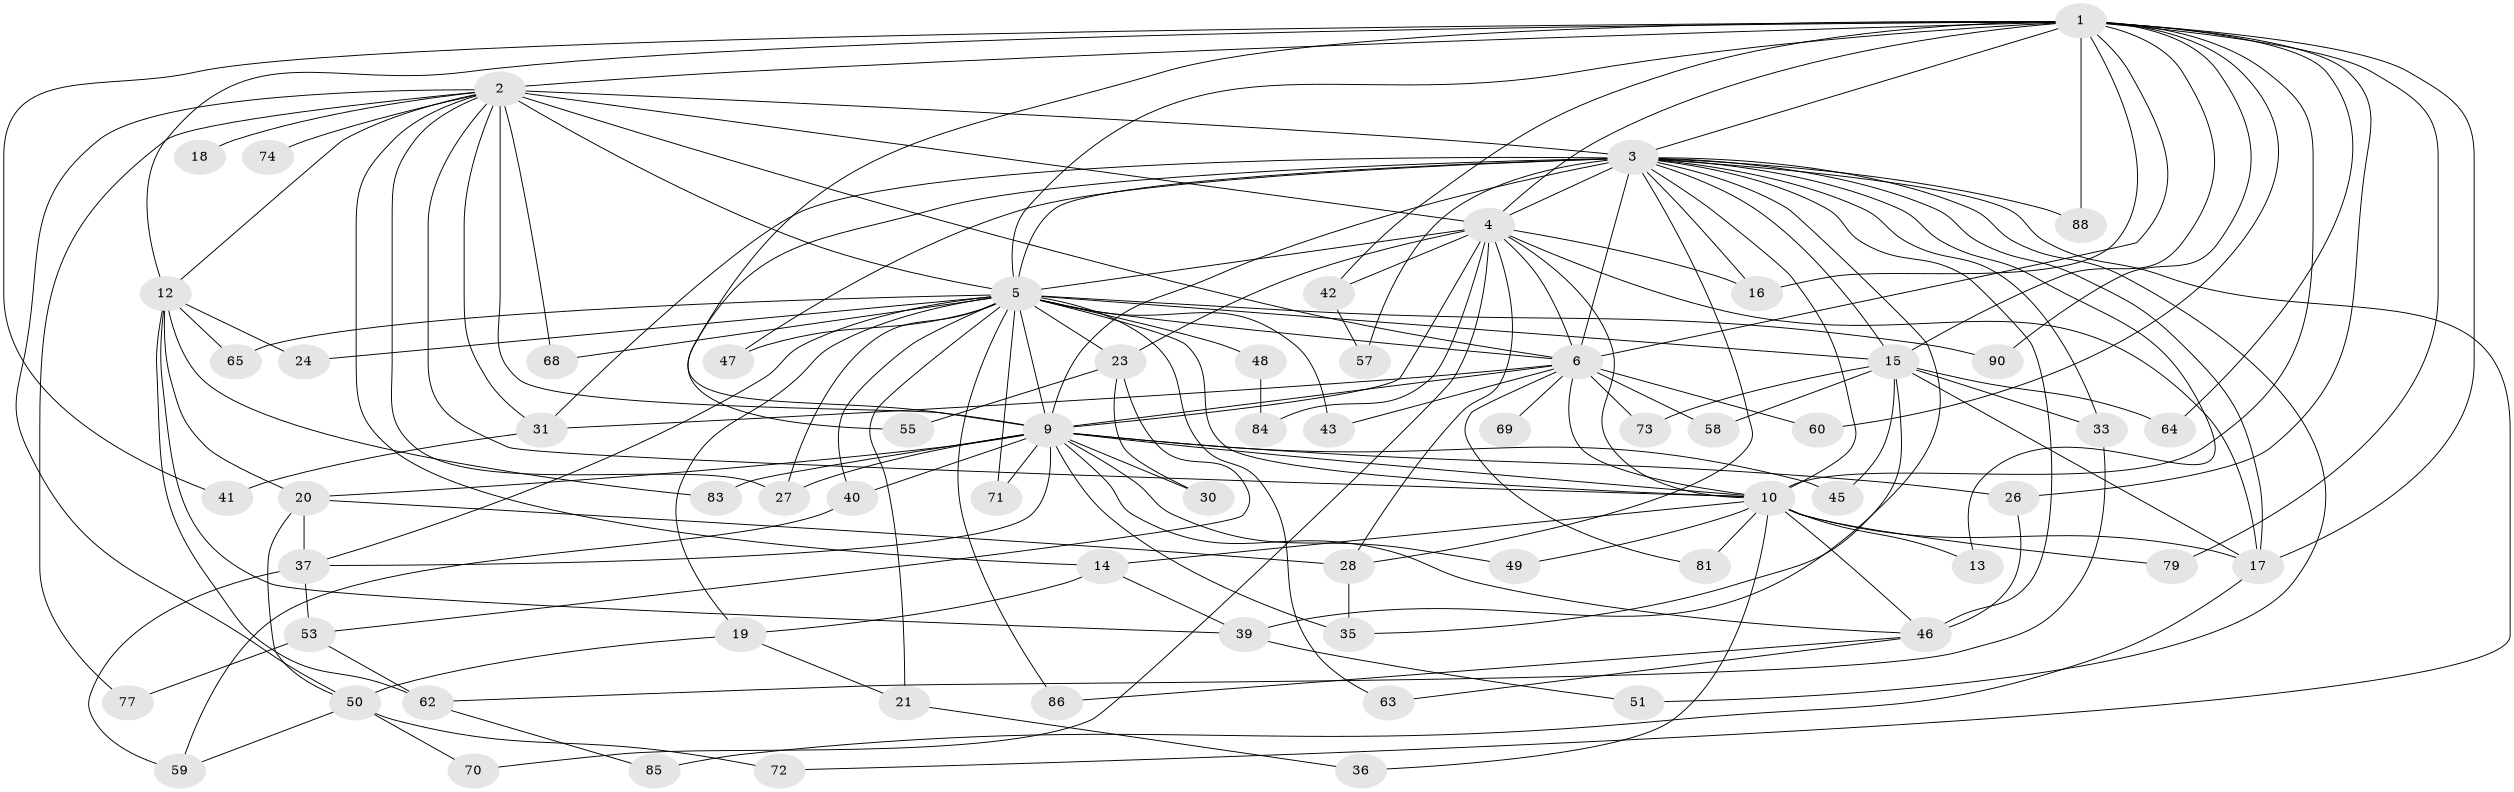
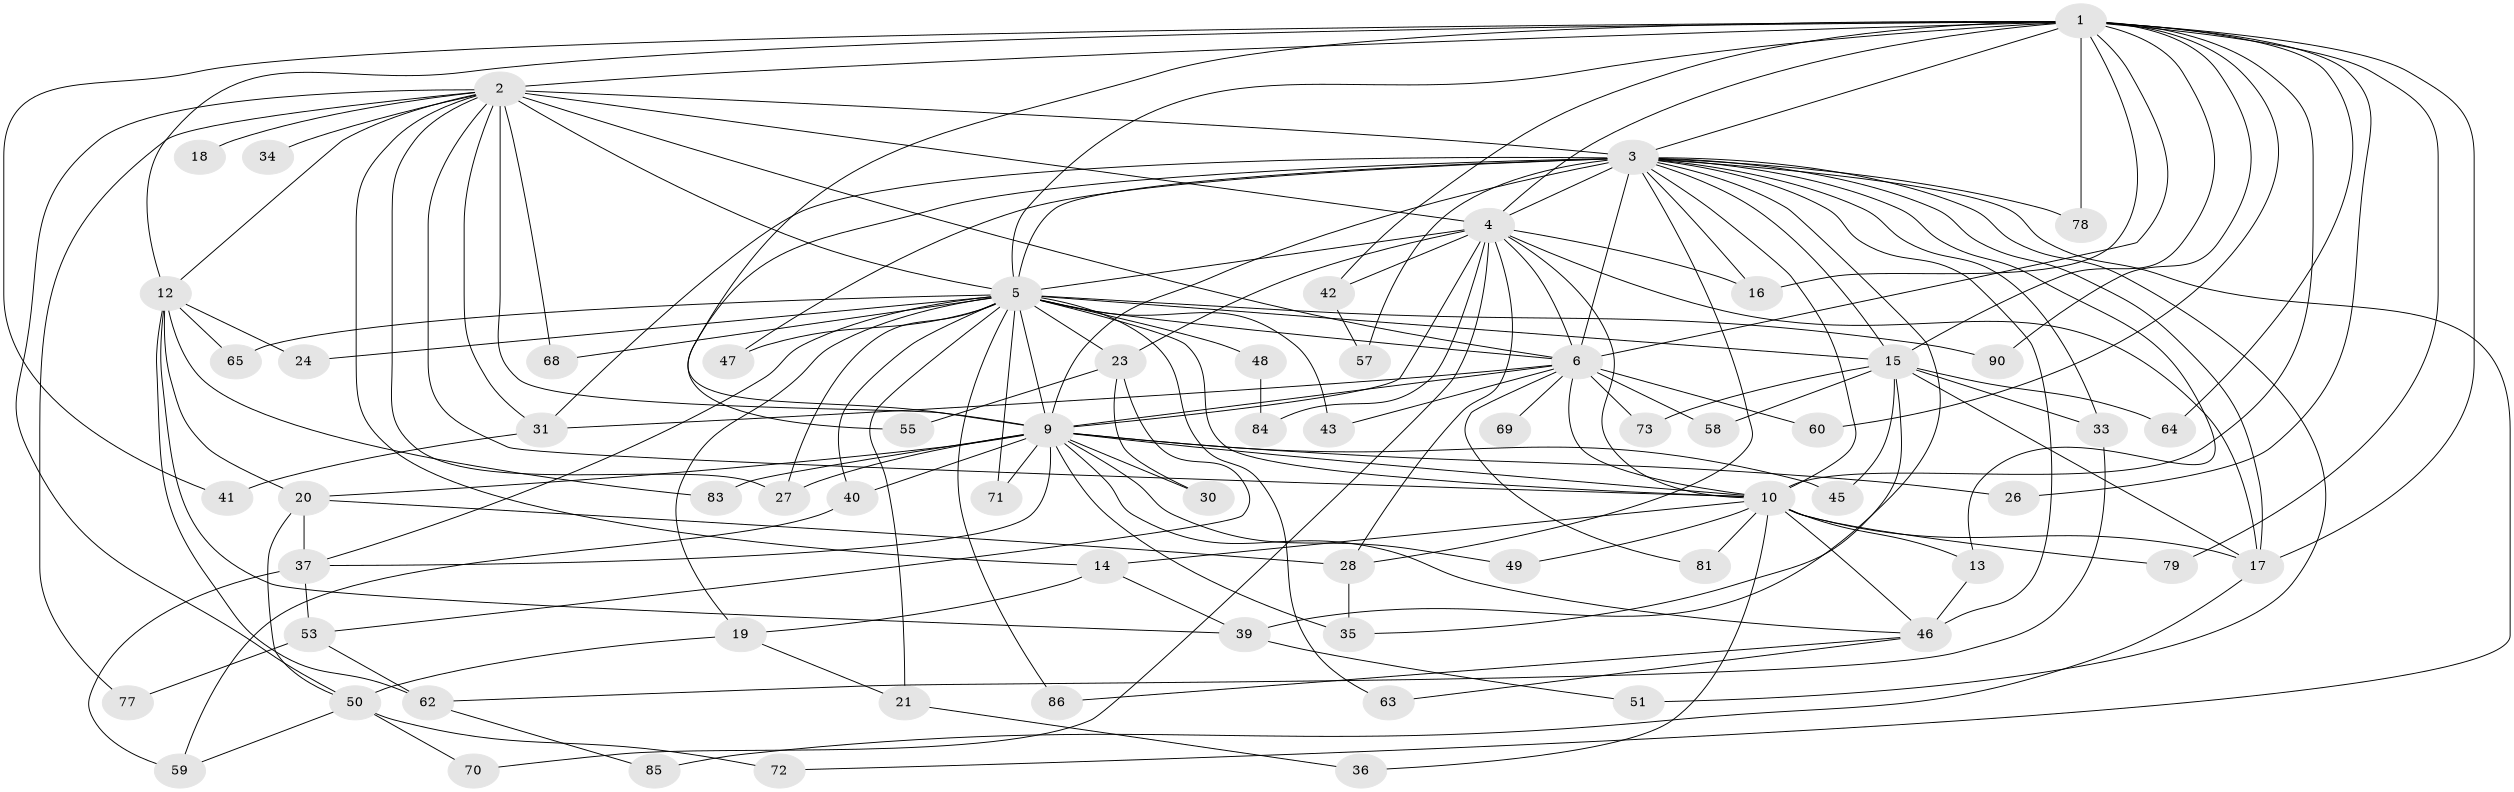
(268, 157) -> (268, 157)
(2081, 225) -> (2081, 225)
(2010, 587) -> (1952, 601)
